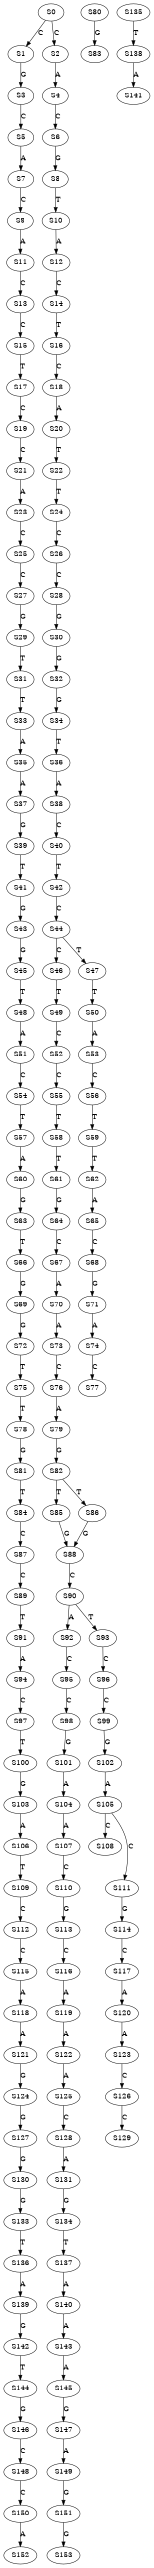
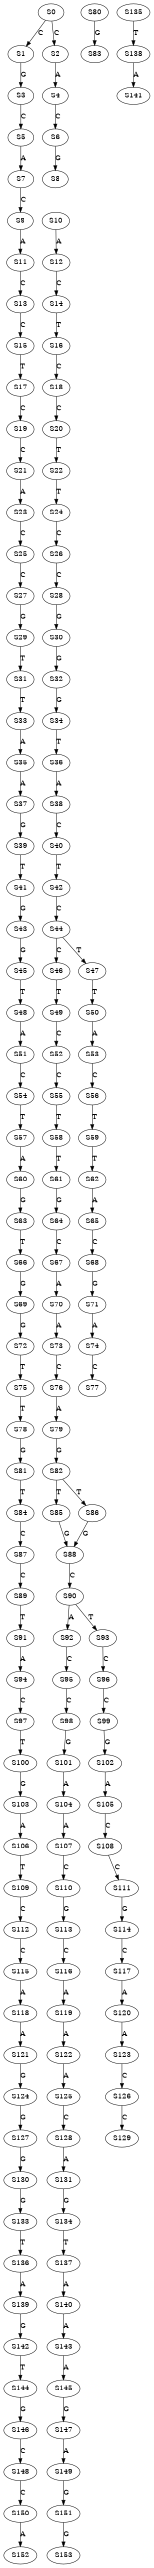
(56, 198) -> none
(59, 408) -> (59, 408)
(127, 1842) -> (113, 1865)
